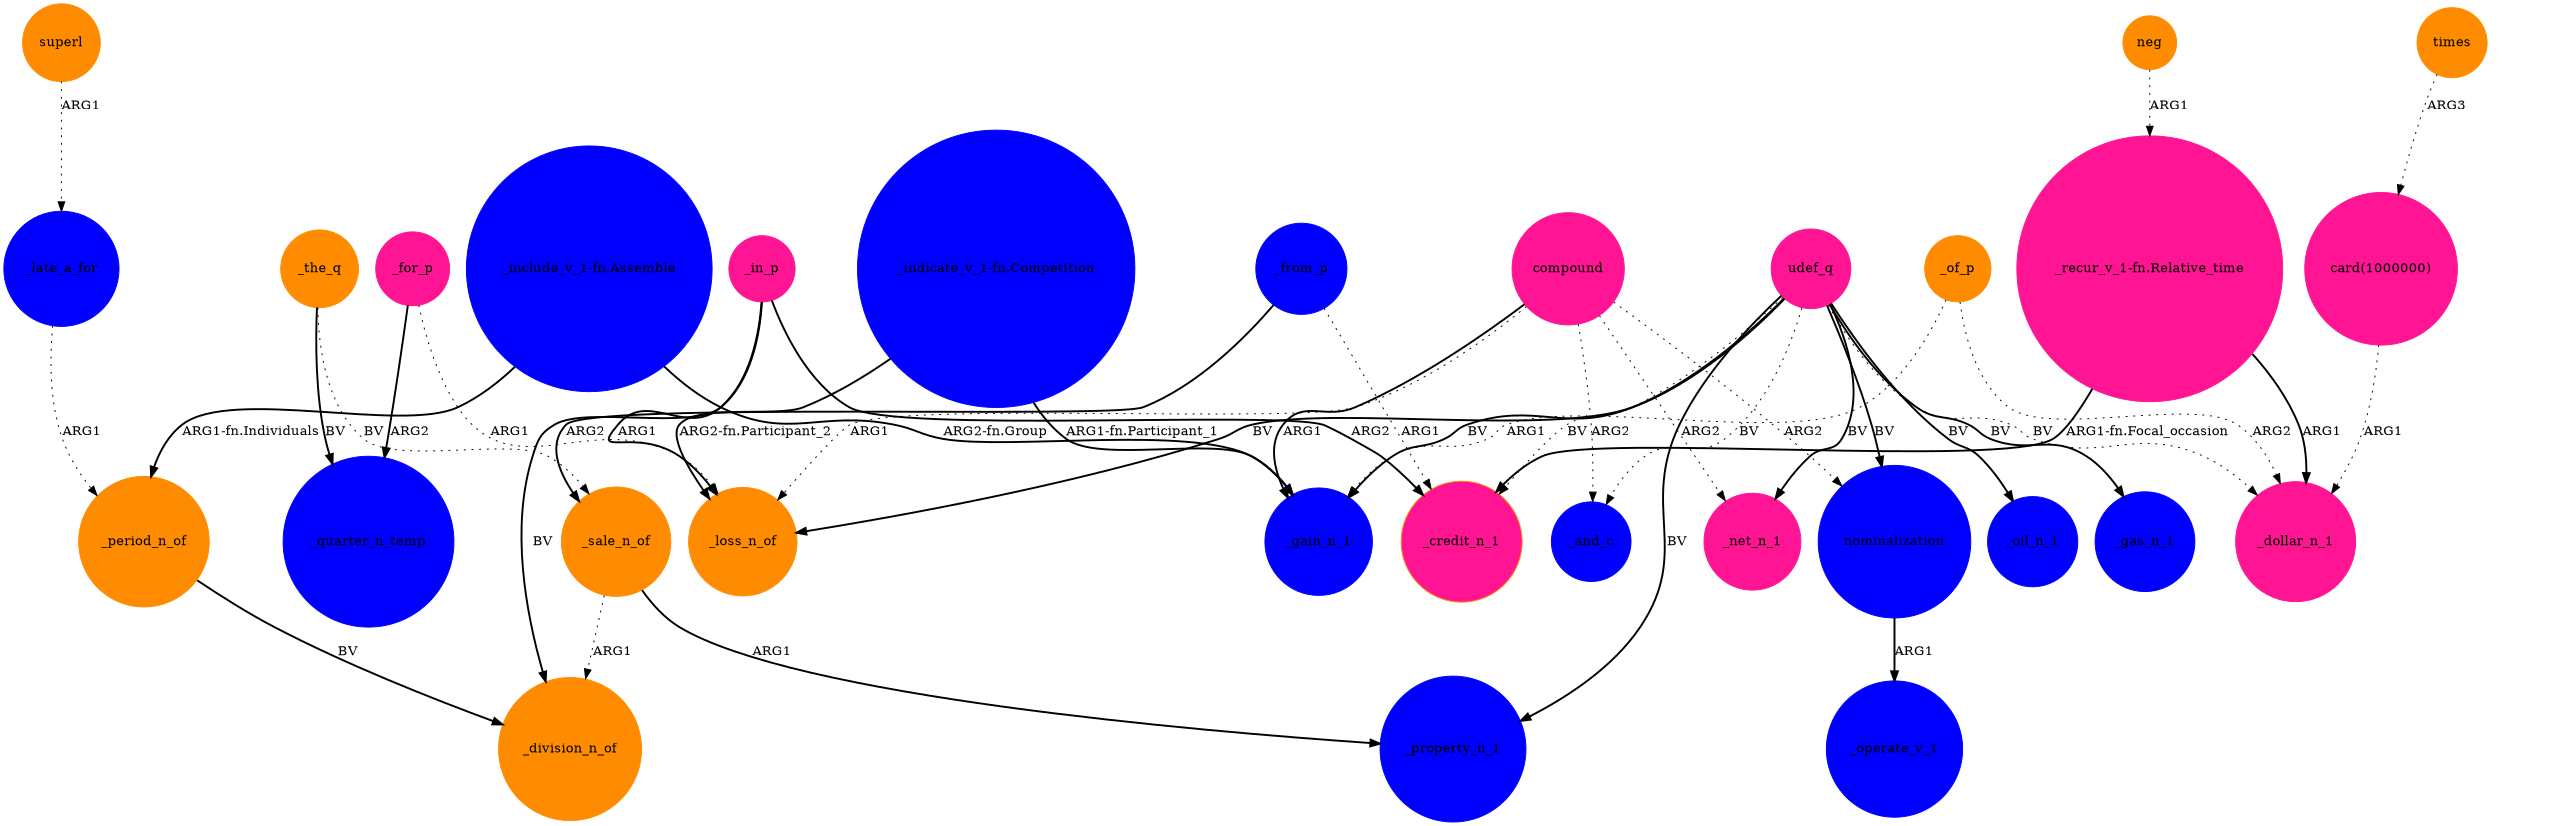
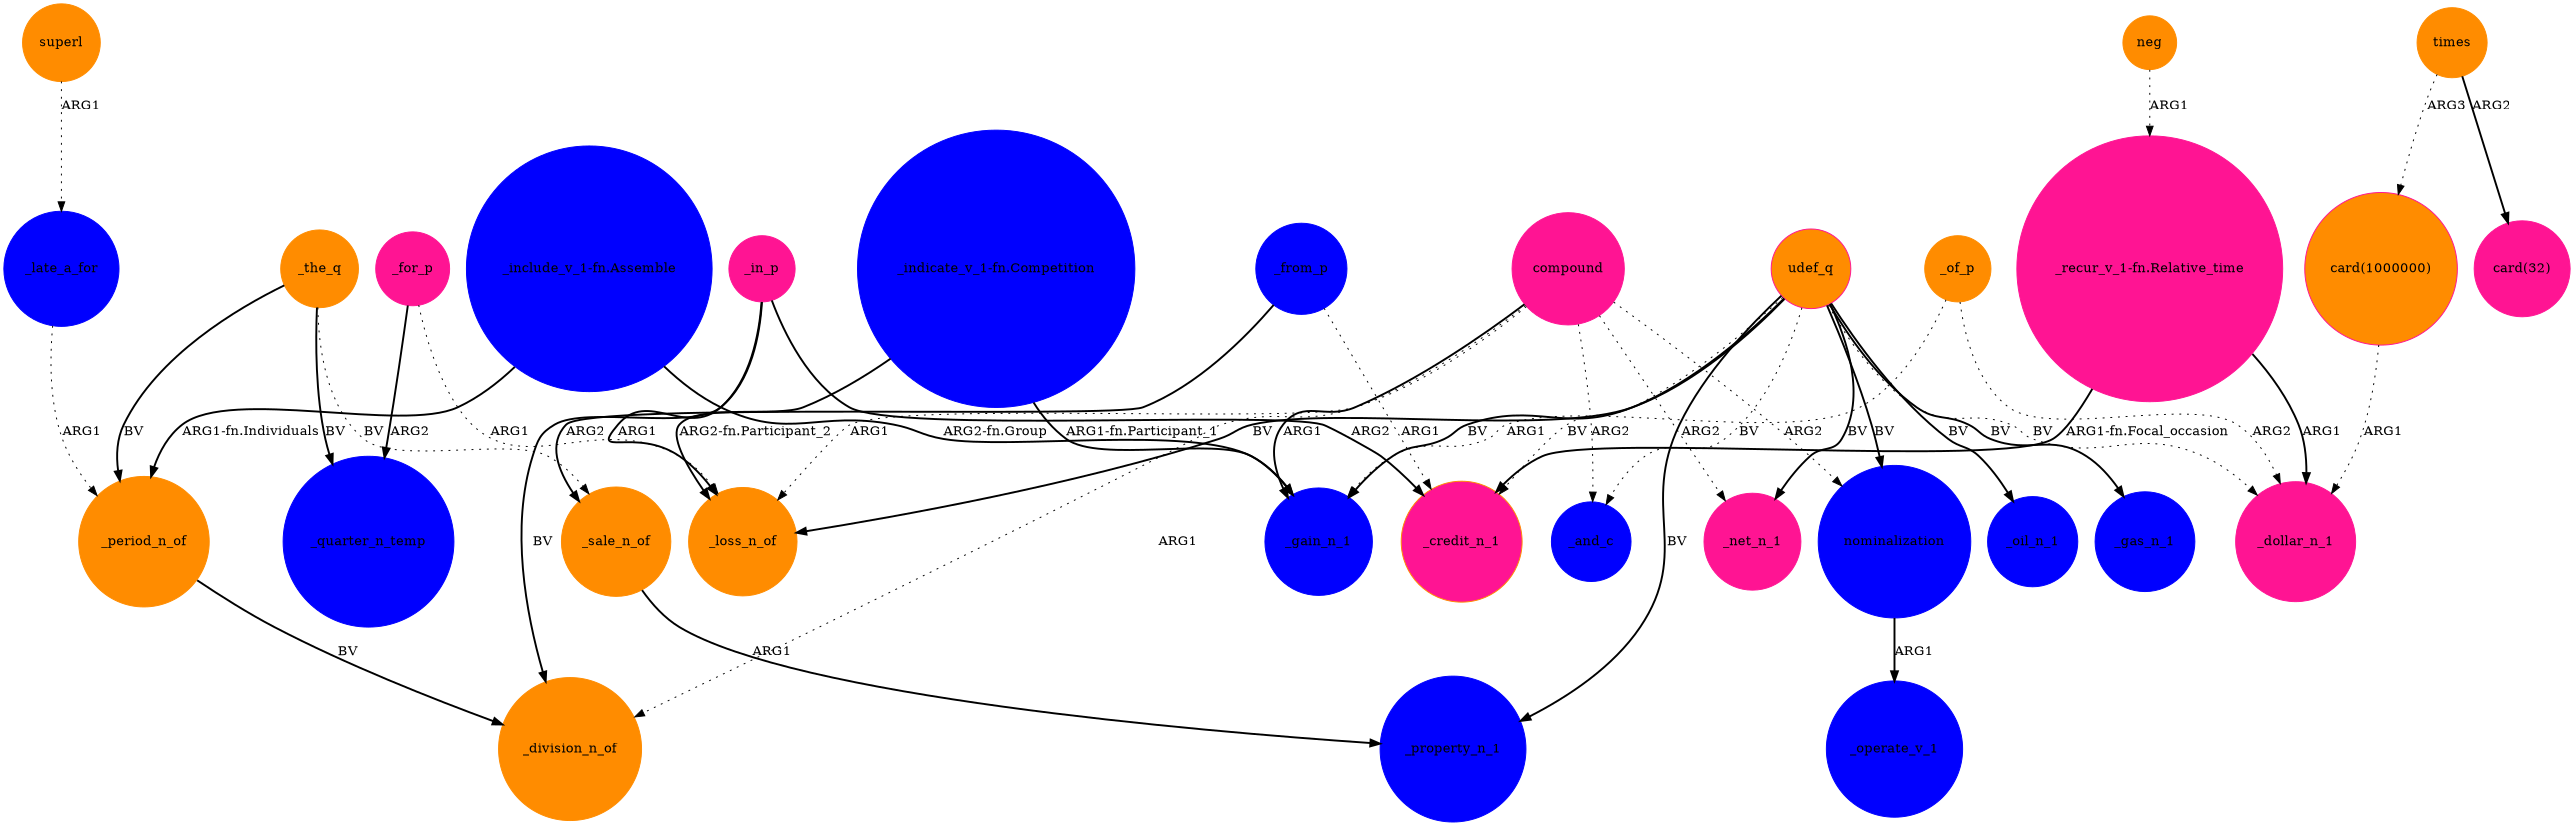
(1811, 269) -> (1811, 269)
(2381, 269) -> (2381, 269)
none -> (2522, 269)
none -> (175, 358)
(596, 632) -> (1083, 496)
